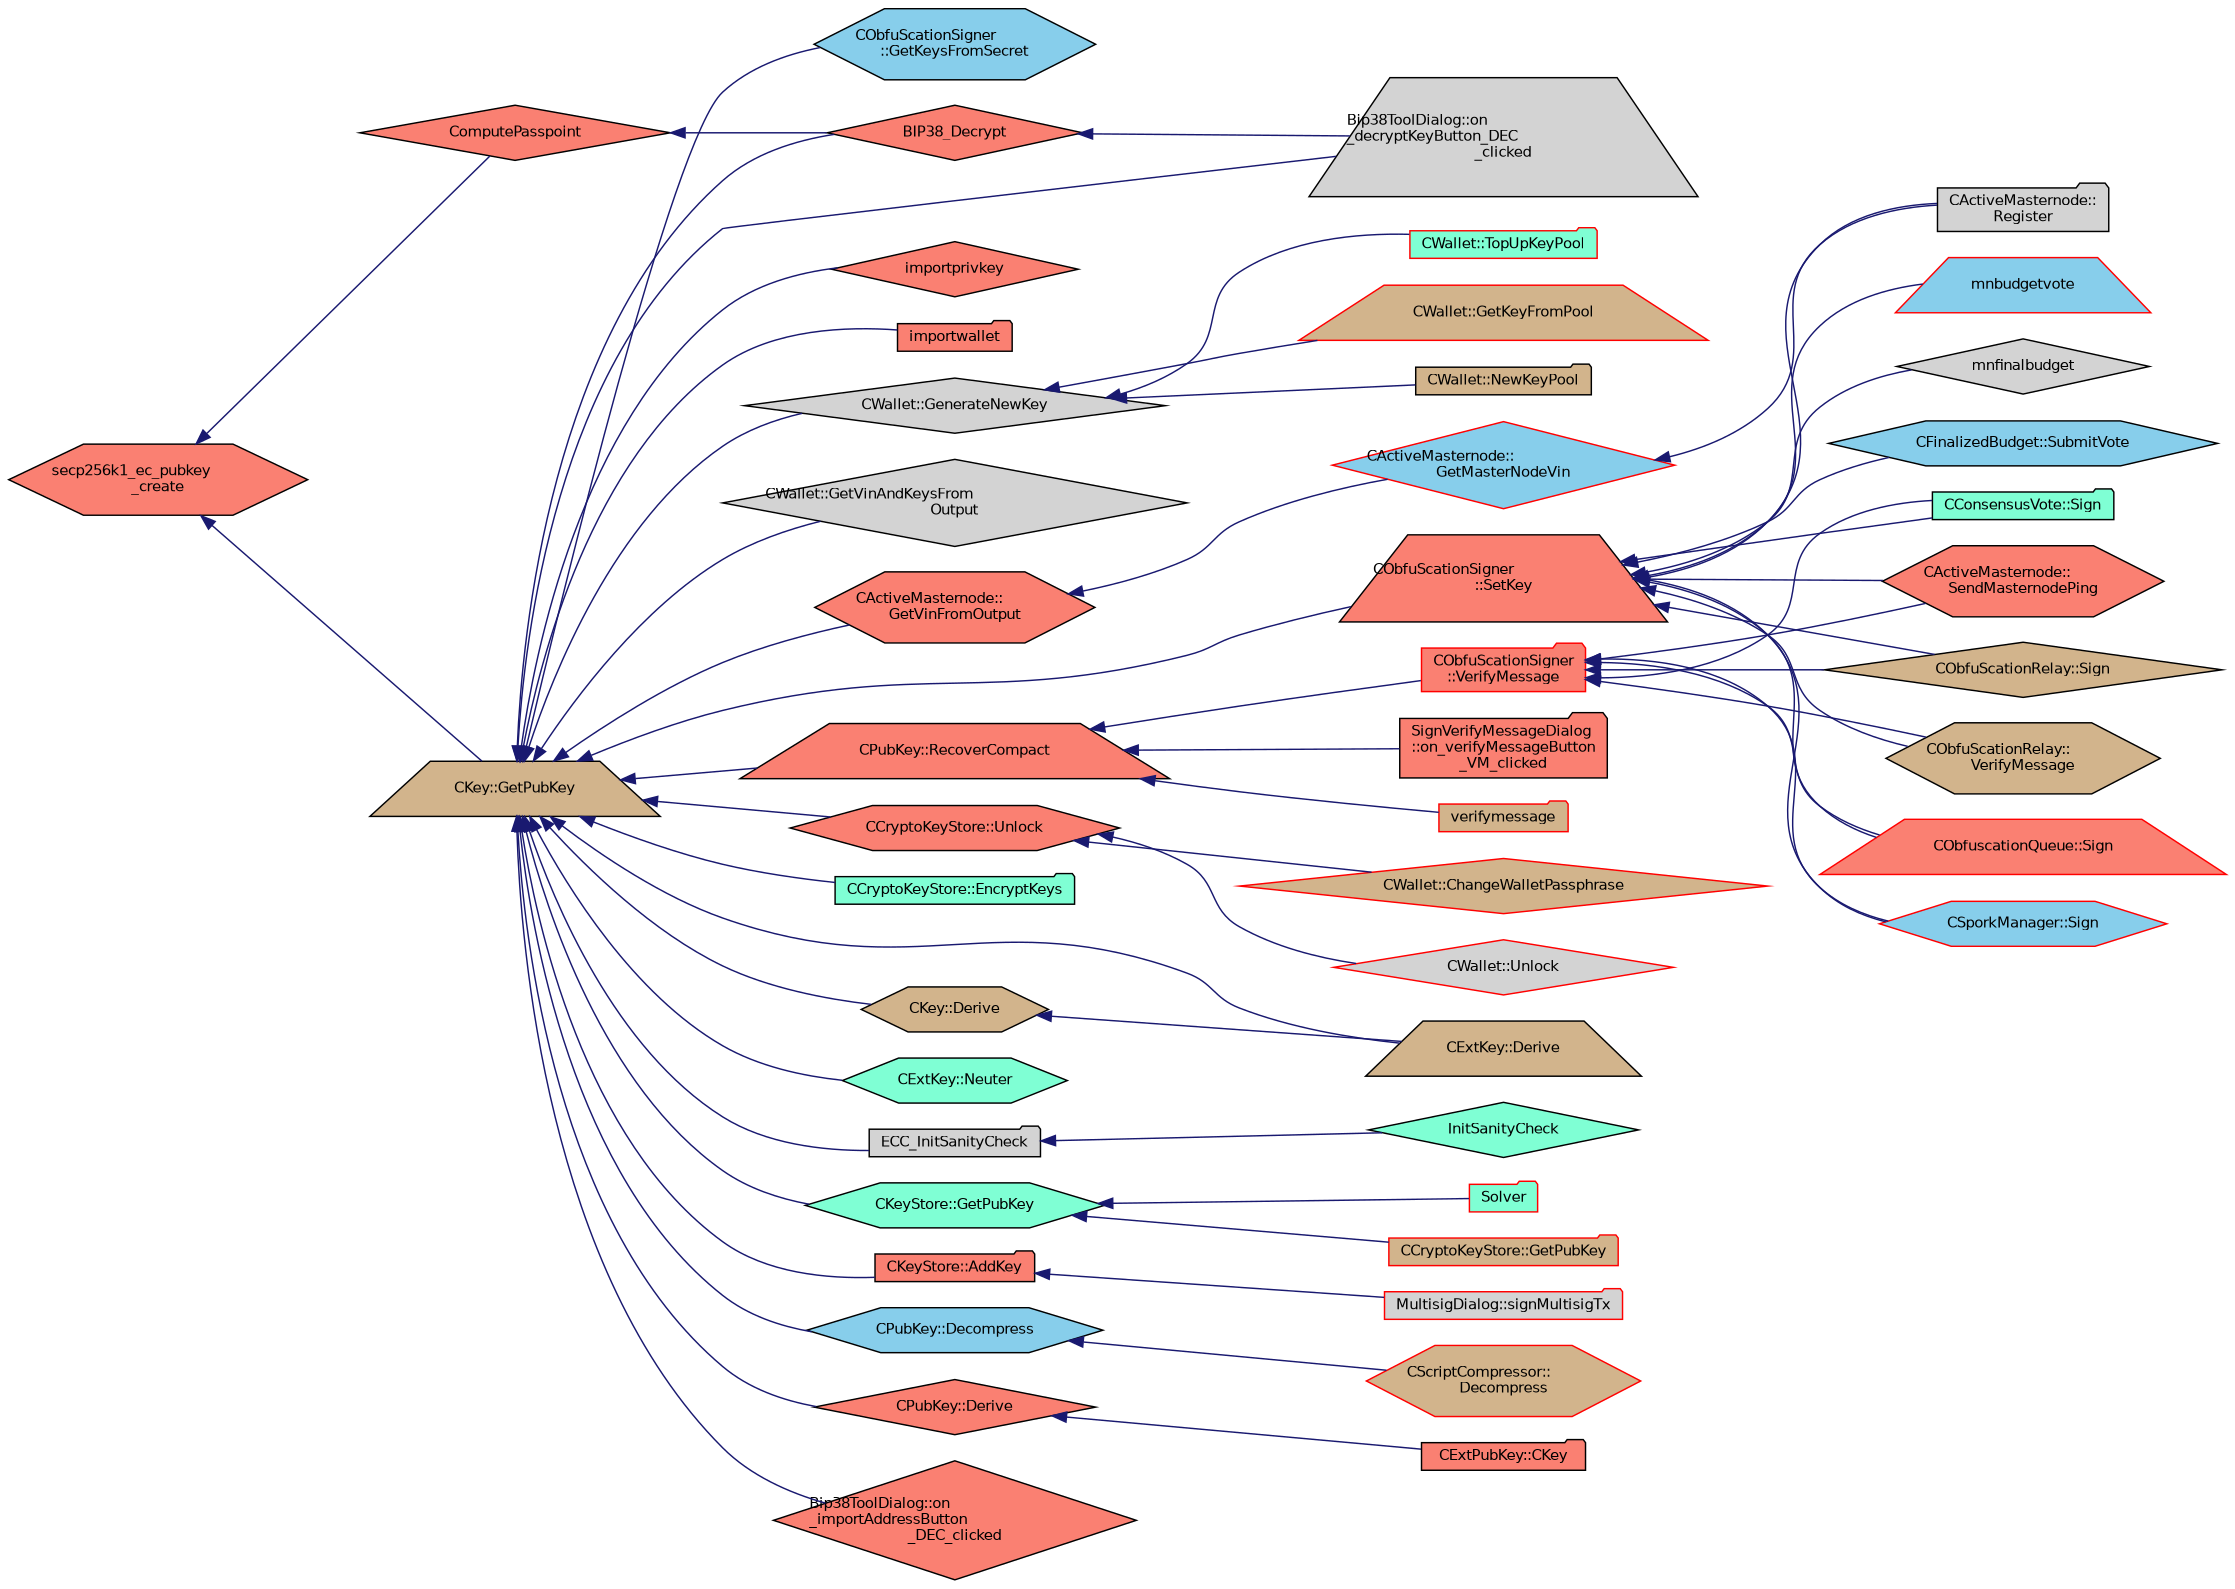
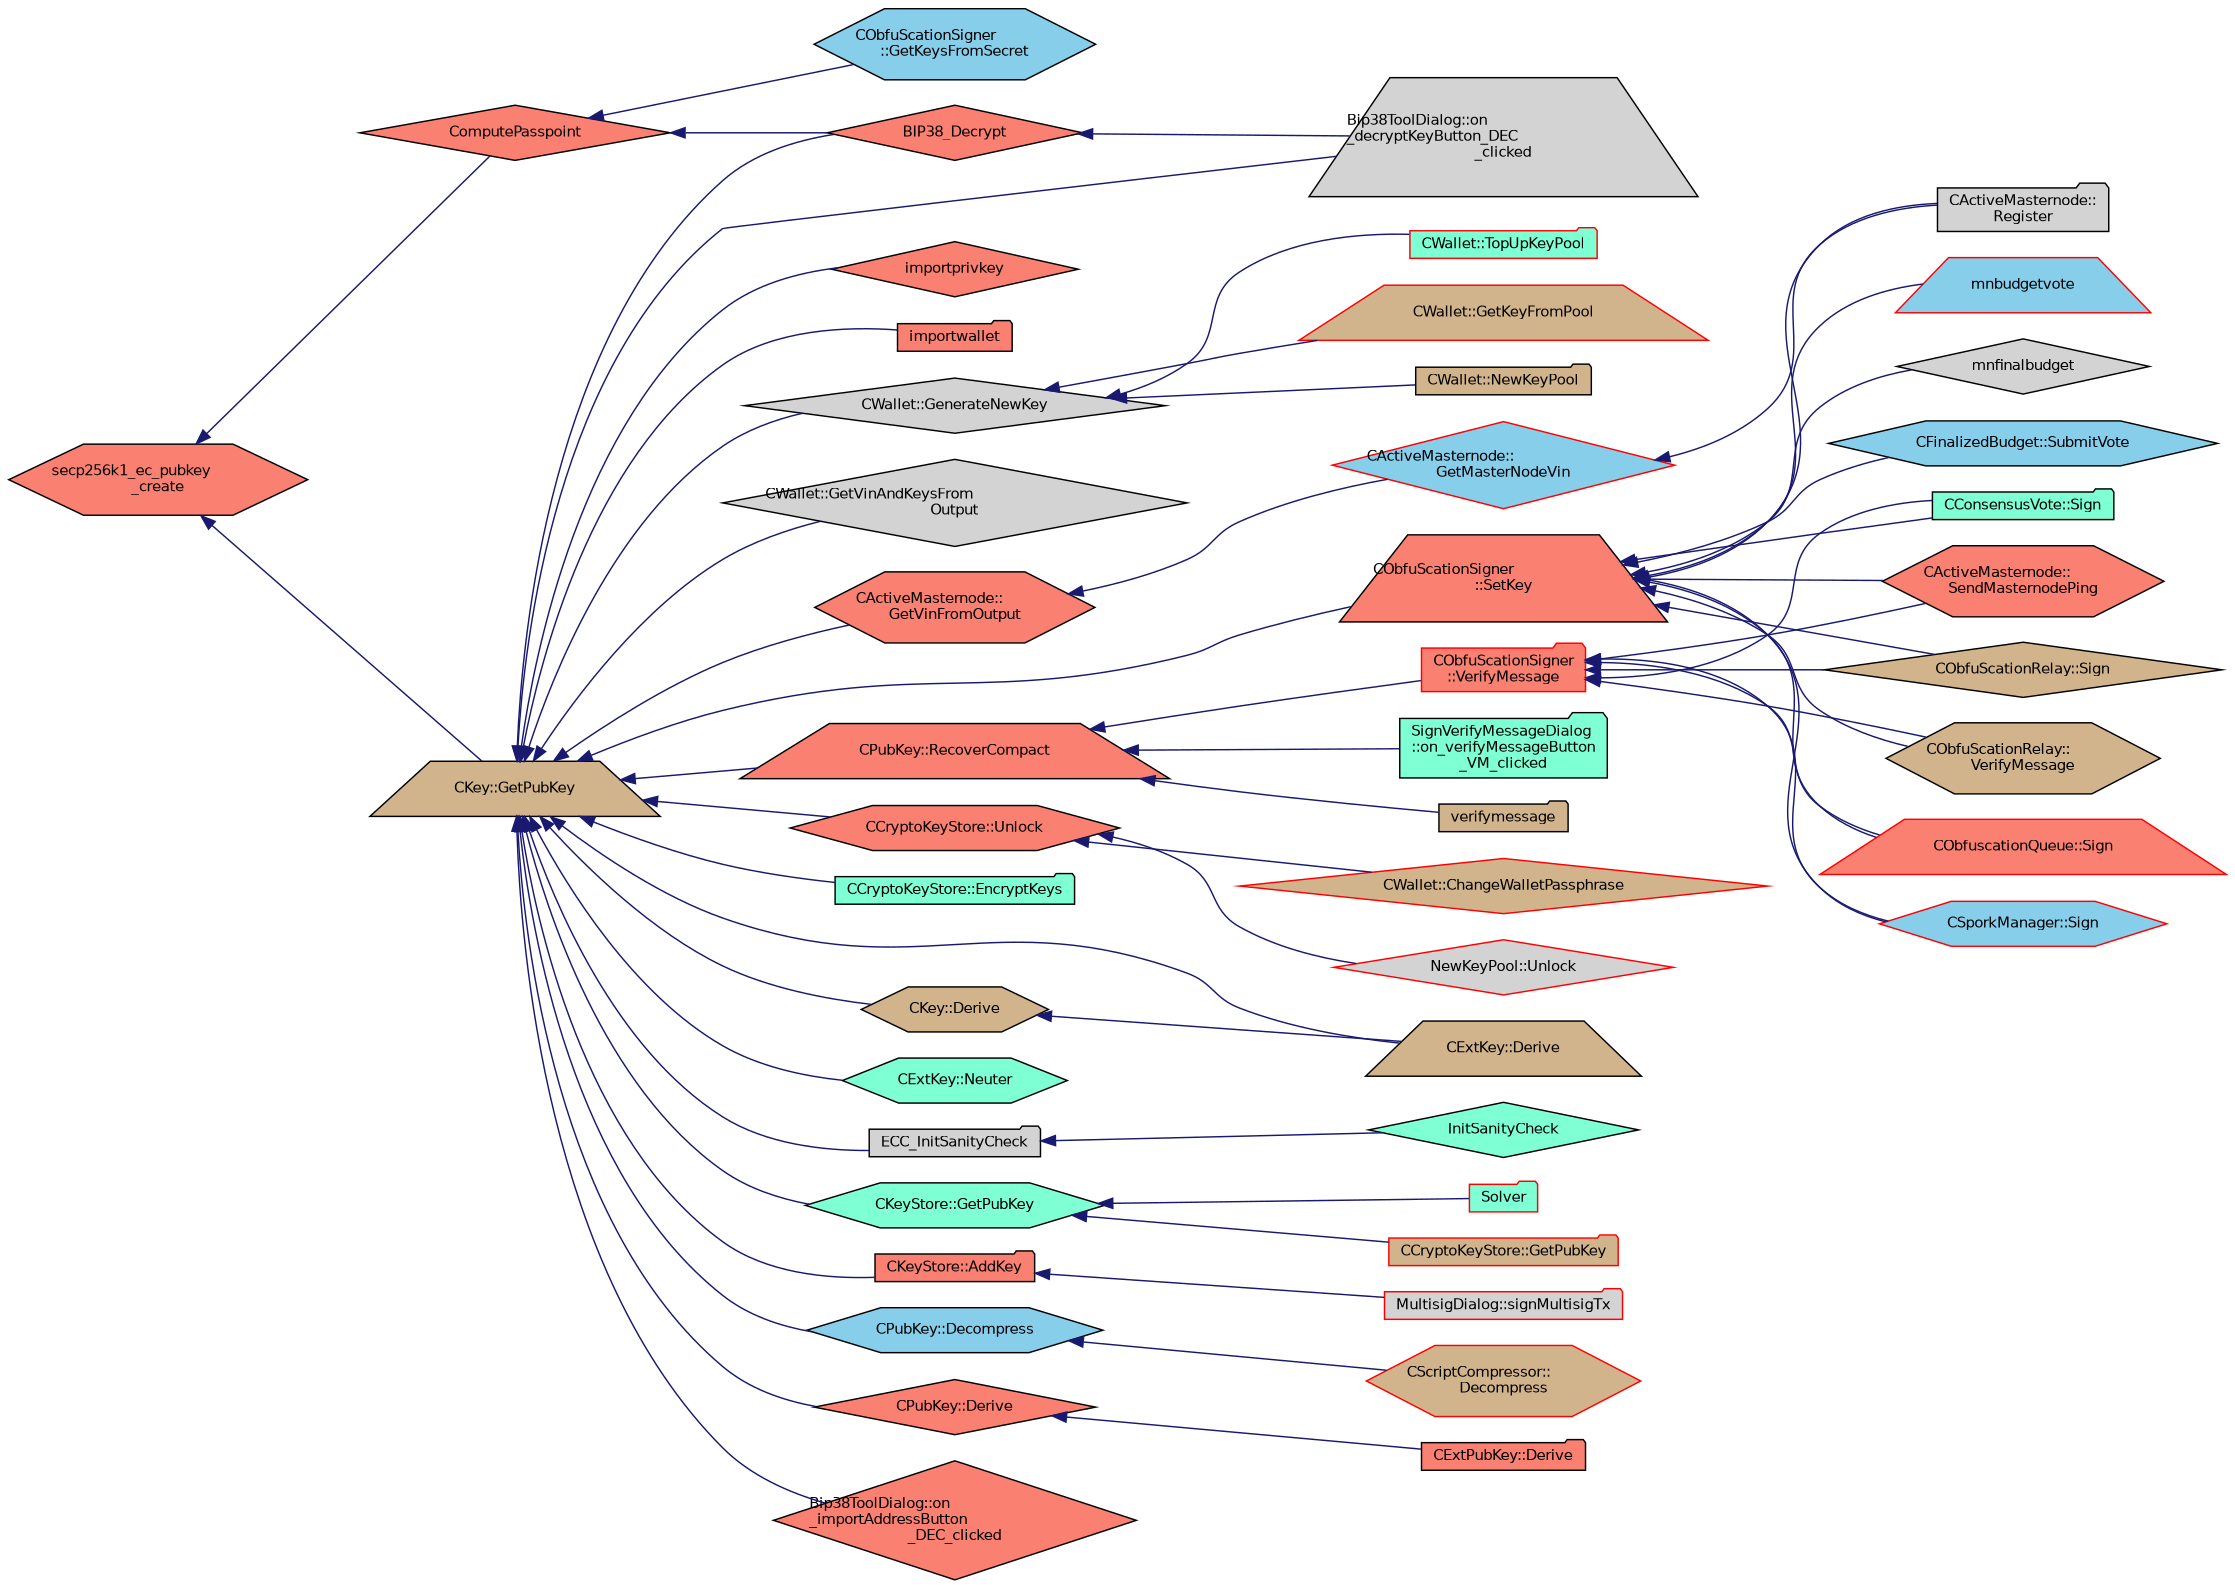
(619, 381) -> (728, 90)
(1503, 748) -> (1503, 748)
(1503, 818) -> (1503, 818)
(1503, 967) -> (1503, 967)
(1503, 1456) -> (1503, 1456)
